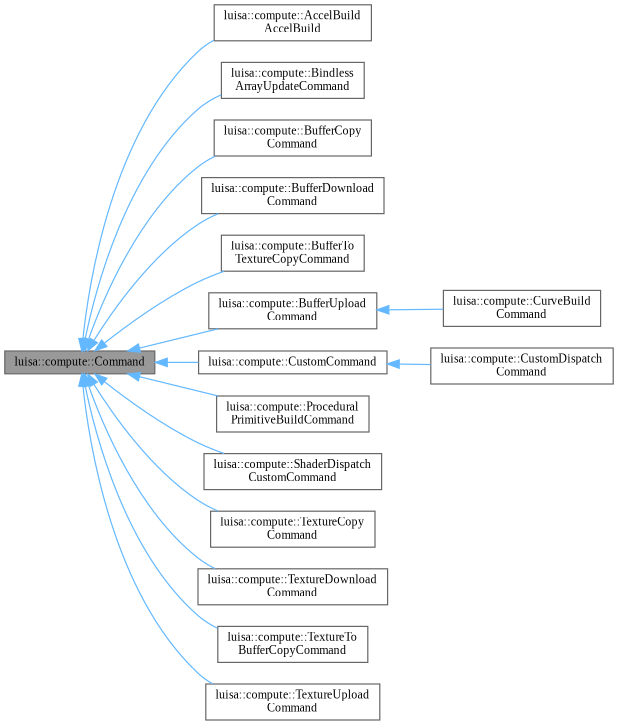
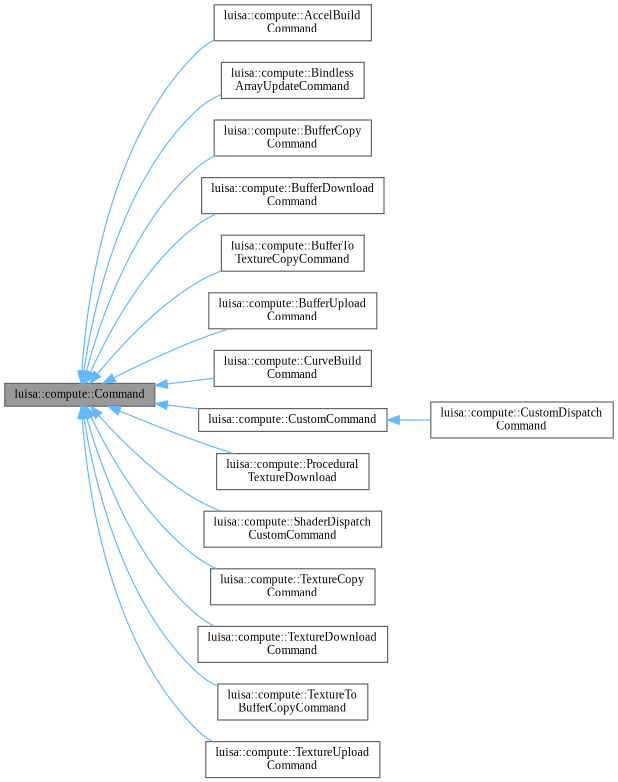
(293, 23) -> (293, 23)
(416, 310) -> (191, 381)
(293, 414) -> (293, 472)
